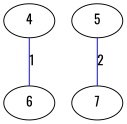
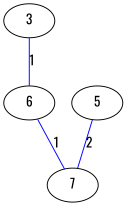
(29, 21) -> (29, 21)
none -> (51, 144)
